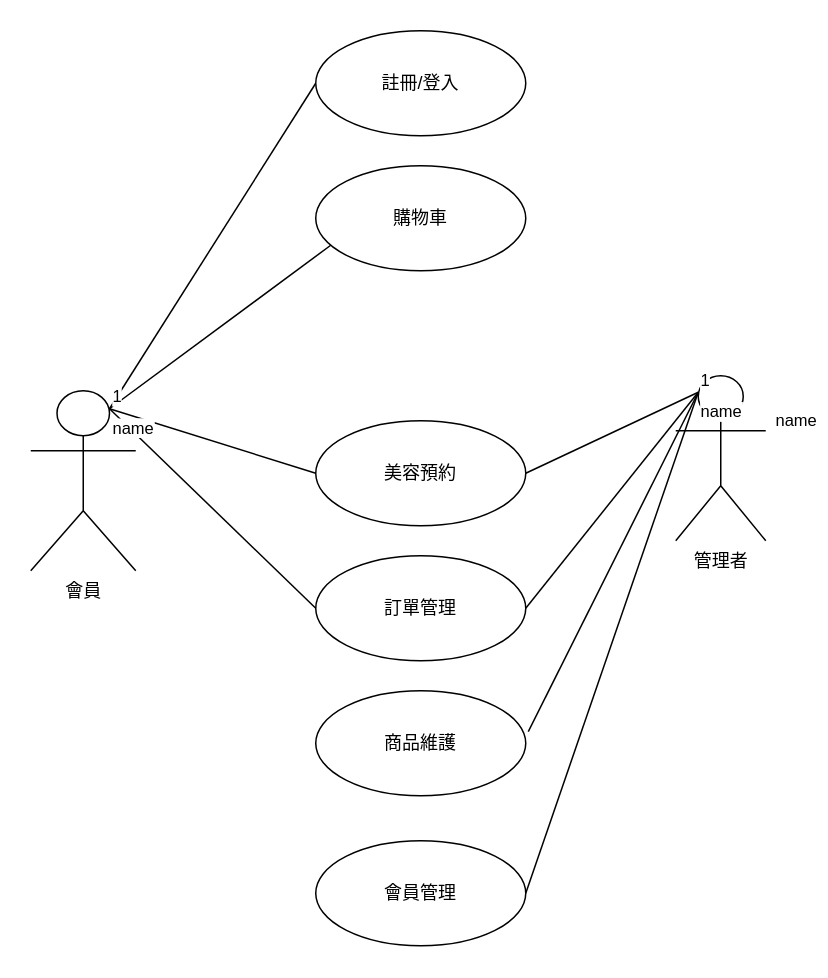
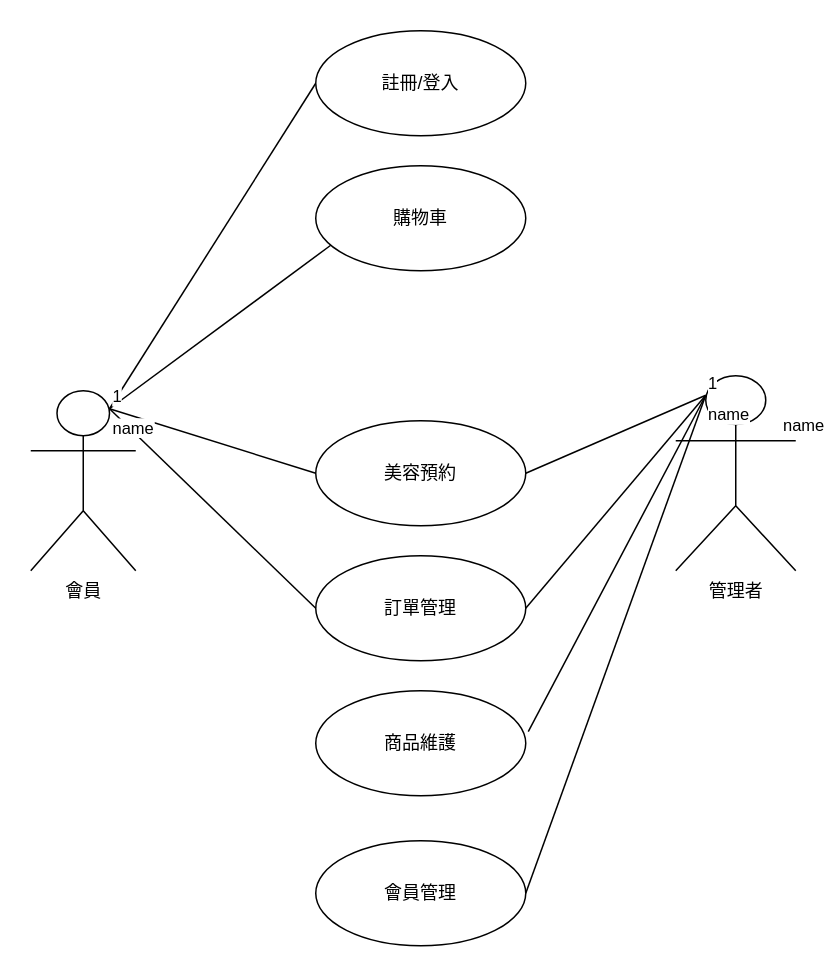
(721, 458) -> (736, 473)
